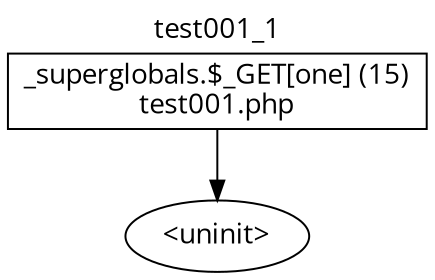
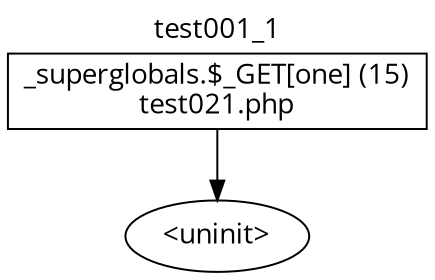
(217, 91) -> (217, 91)
